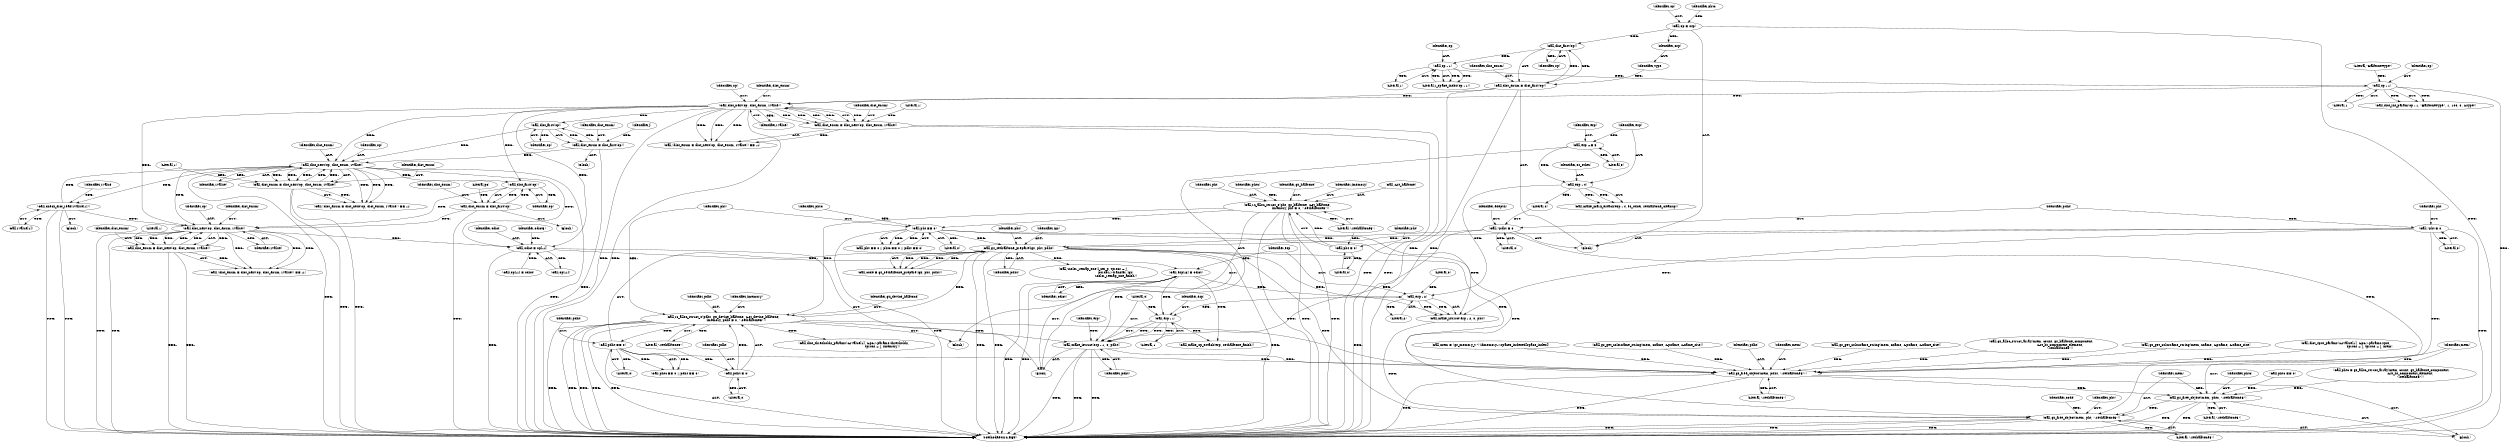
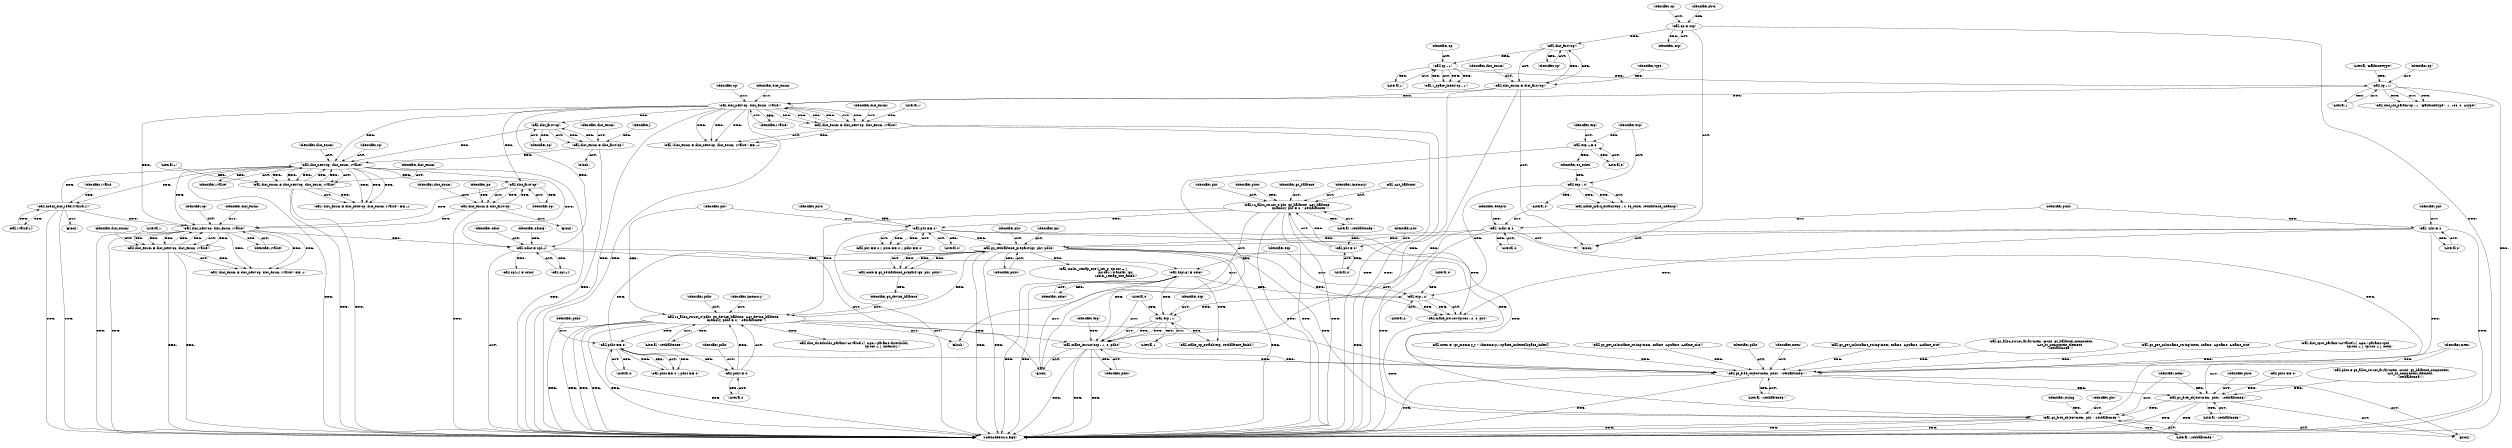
(1674, 36) -> (1674, 36)
(1661, 55) -> (1679, 38)
(1446, 86) -> (1446, 86)
(1540, 163) -> (1581, 154)
(1581, 175) -> (1581, 175)
(481, 185) -> (481, 185)
(24, 219) -> (24, 219)
(1497, 219) -> (1497, 219)
(949, 258) -> (897, 284)
(526, 262) -> (516, 258)
(1262, 287) -> (1262, 287)
(1388, 287) -> (1388, 287)
(621, 297) -> (621, 297)
(1390, 303) -> none
(1207, 307) -> (1207, 307)
(1457, 319) -> (1457, 319)
(938, 331) -> (938, 331)
(494, 345) -> (494, 345)
none -> (648, 356)
(717, 398) -> (717, 398)
(2062, 398) -> (2062, 398)
none -> (1375, 428)
